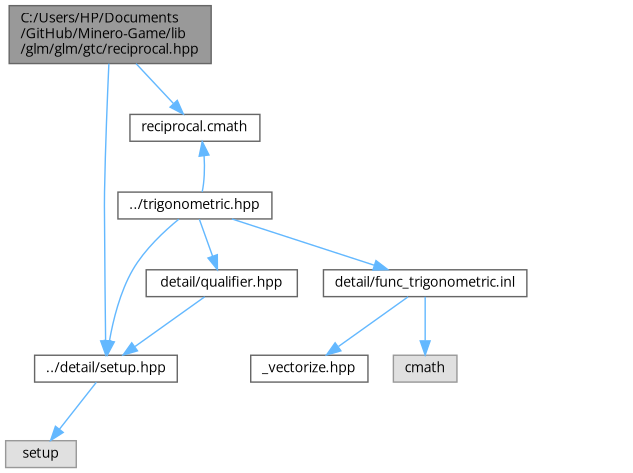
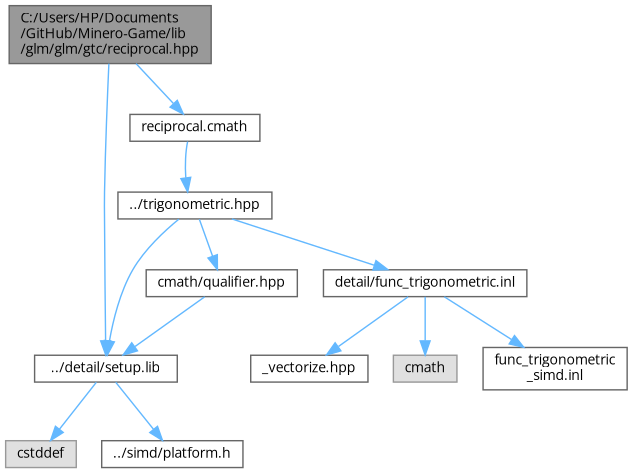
(204, 174) -> (186, 160)
(222, 283) -> (222, 283)
(106, 369) -> (106, 369)
none -> (555, 369)
(41, 454) -> (41, 454)
none -> (172, 454)
